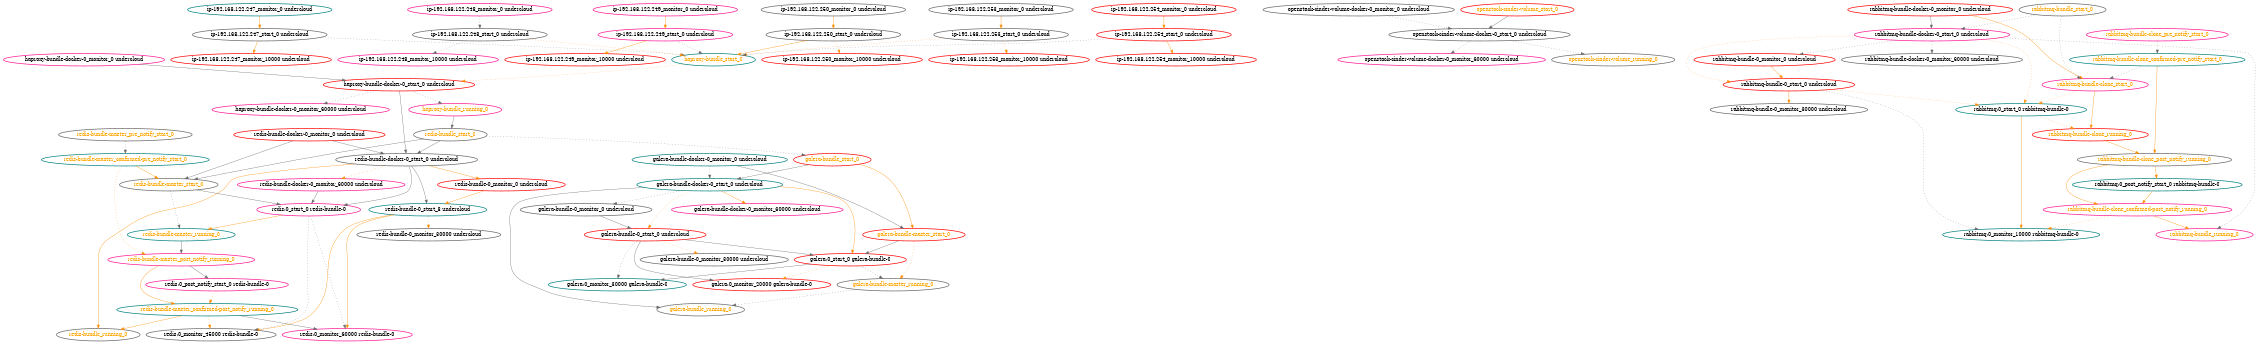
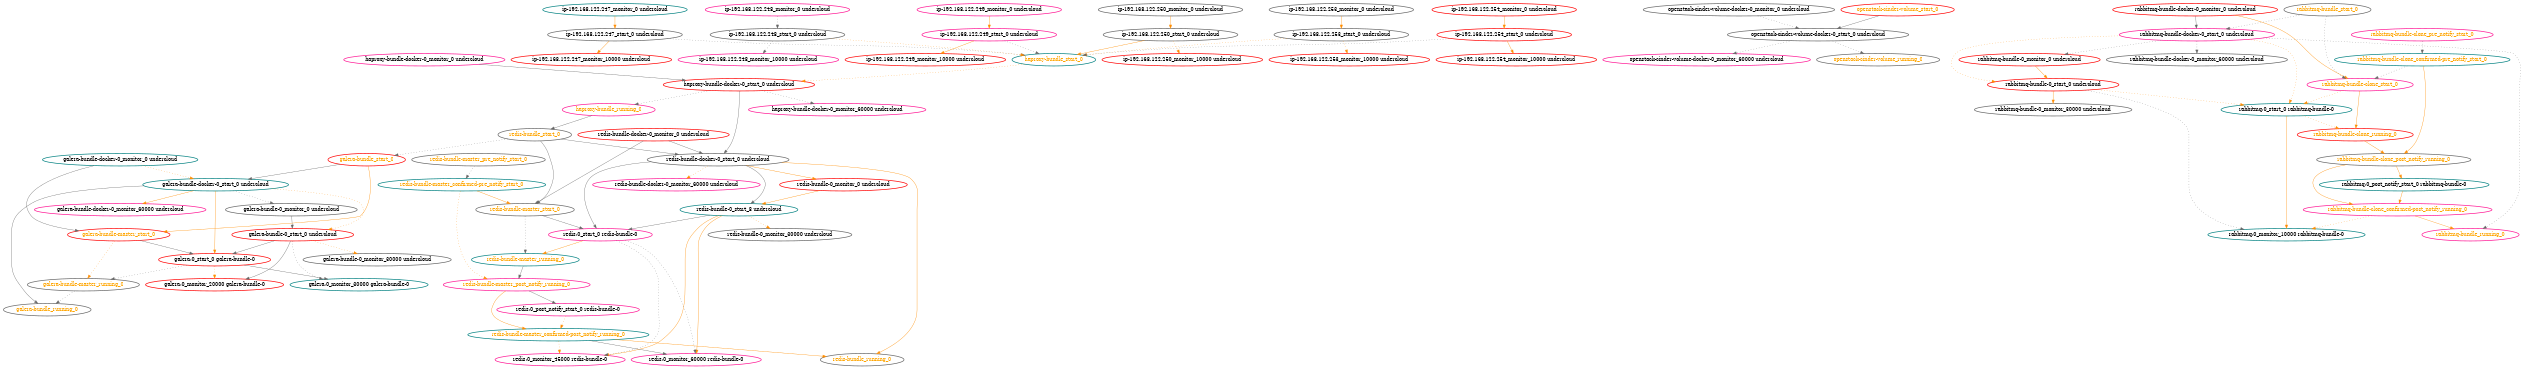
(710, 171) -> (166, 172)
(316, 196) -> (671, 222)
(211, 335) -> (560, 360)
